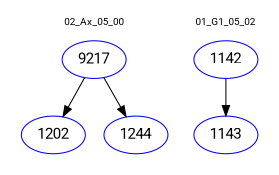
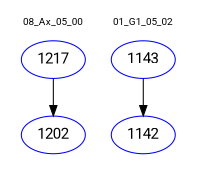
(95, 22) -> (53, 22)
(94, 60) -> (53, 60)
(226, 92) -> (143, 92)
(136, 135) -> none
